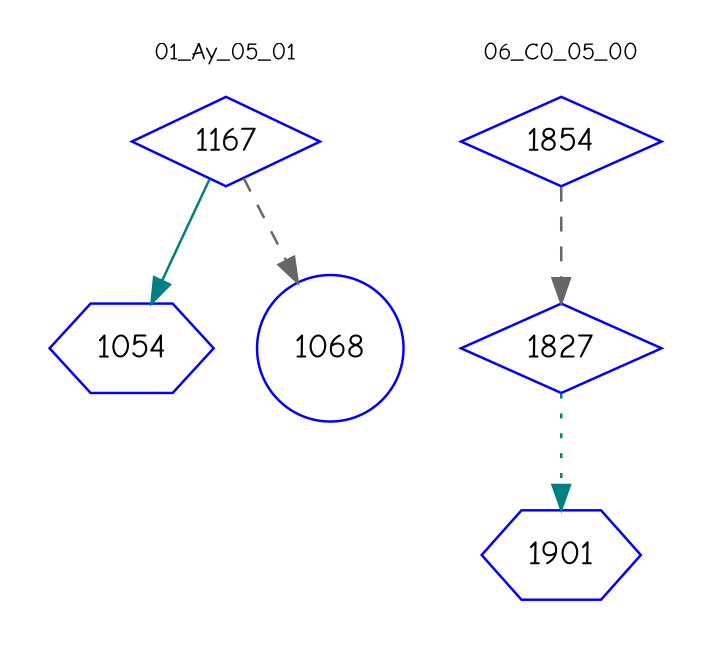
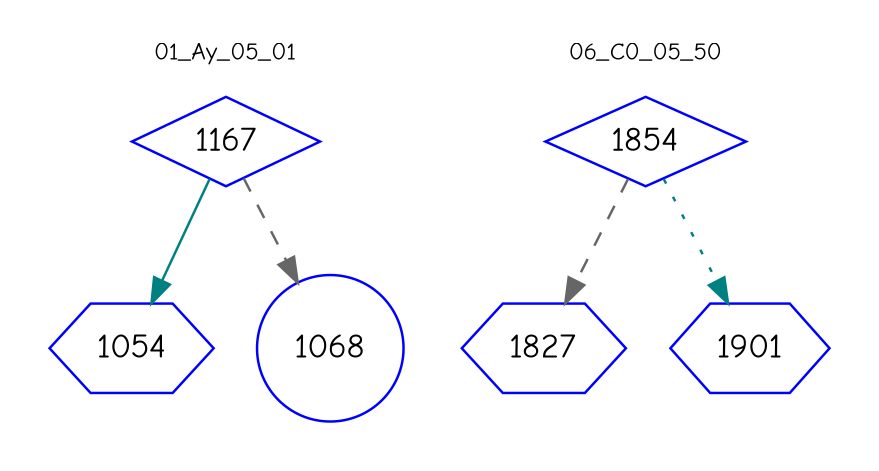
(561, 53) -> (646, 53)
(561, 348) -> (544, 348)
(561, 439) -> (690, 230)
